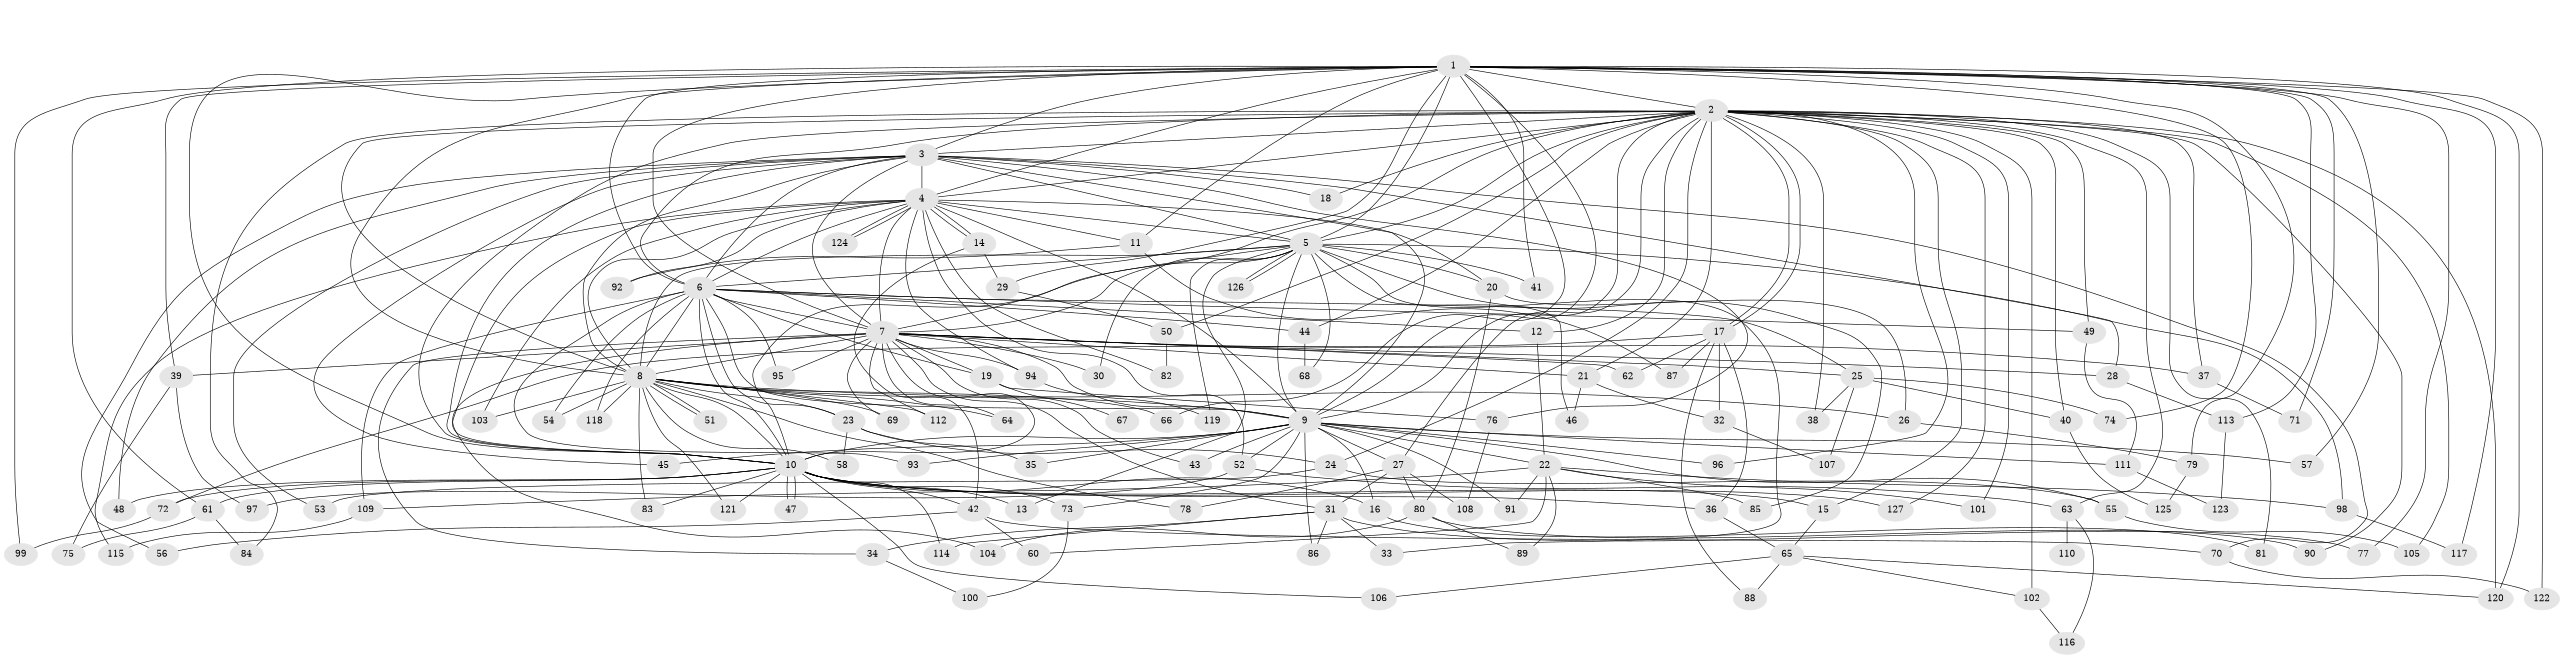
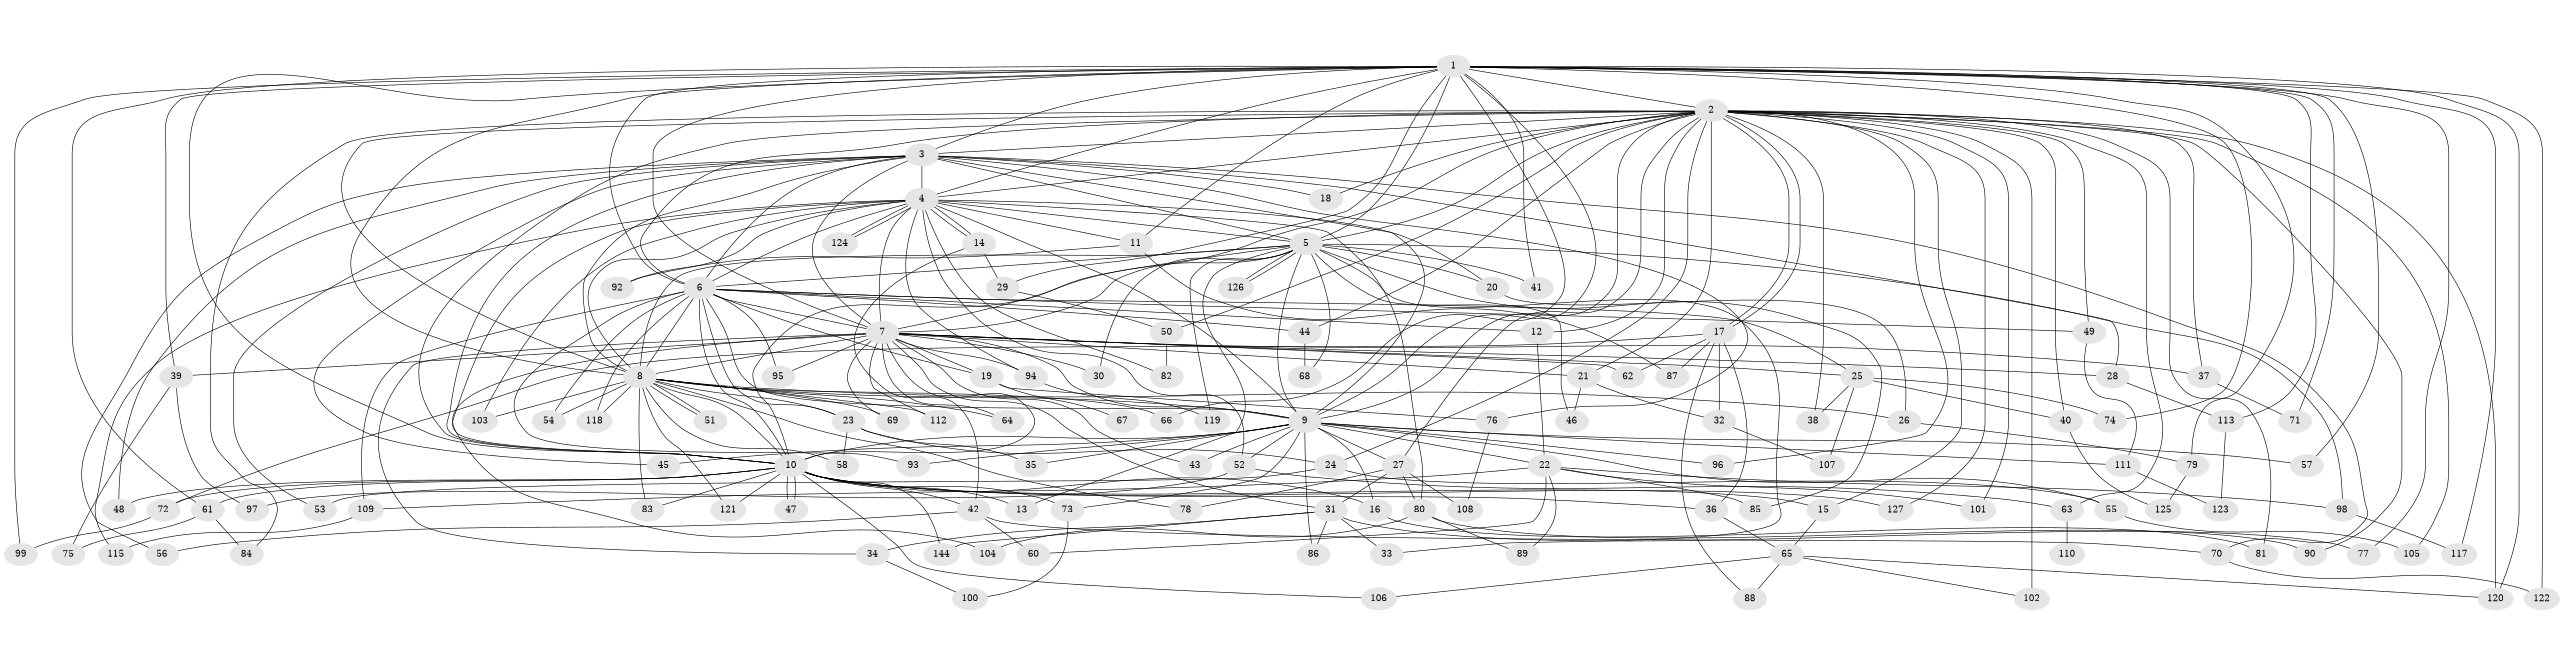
(1468, 403) -> (1264, 223)
(1511, 510) -> none
(942, 555) -> (942, 555)
(2067, 643) -> none
